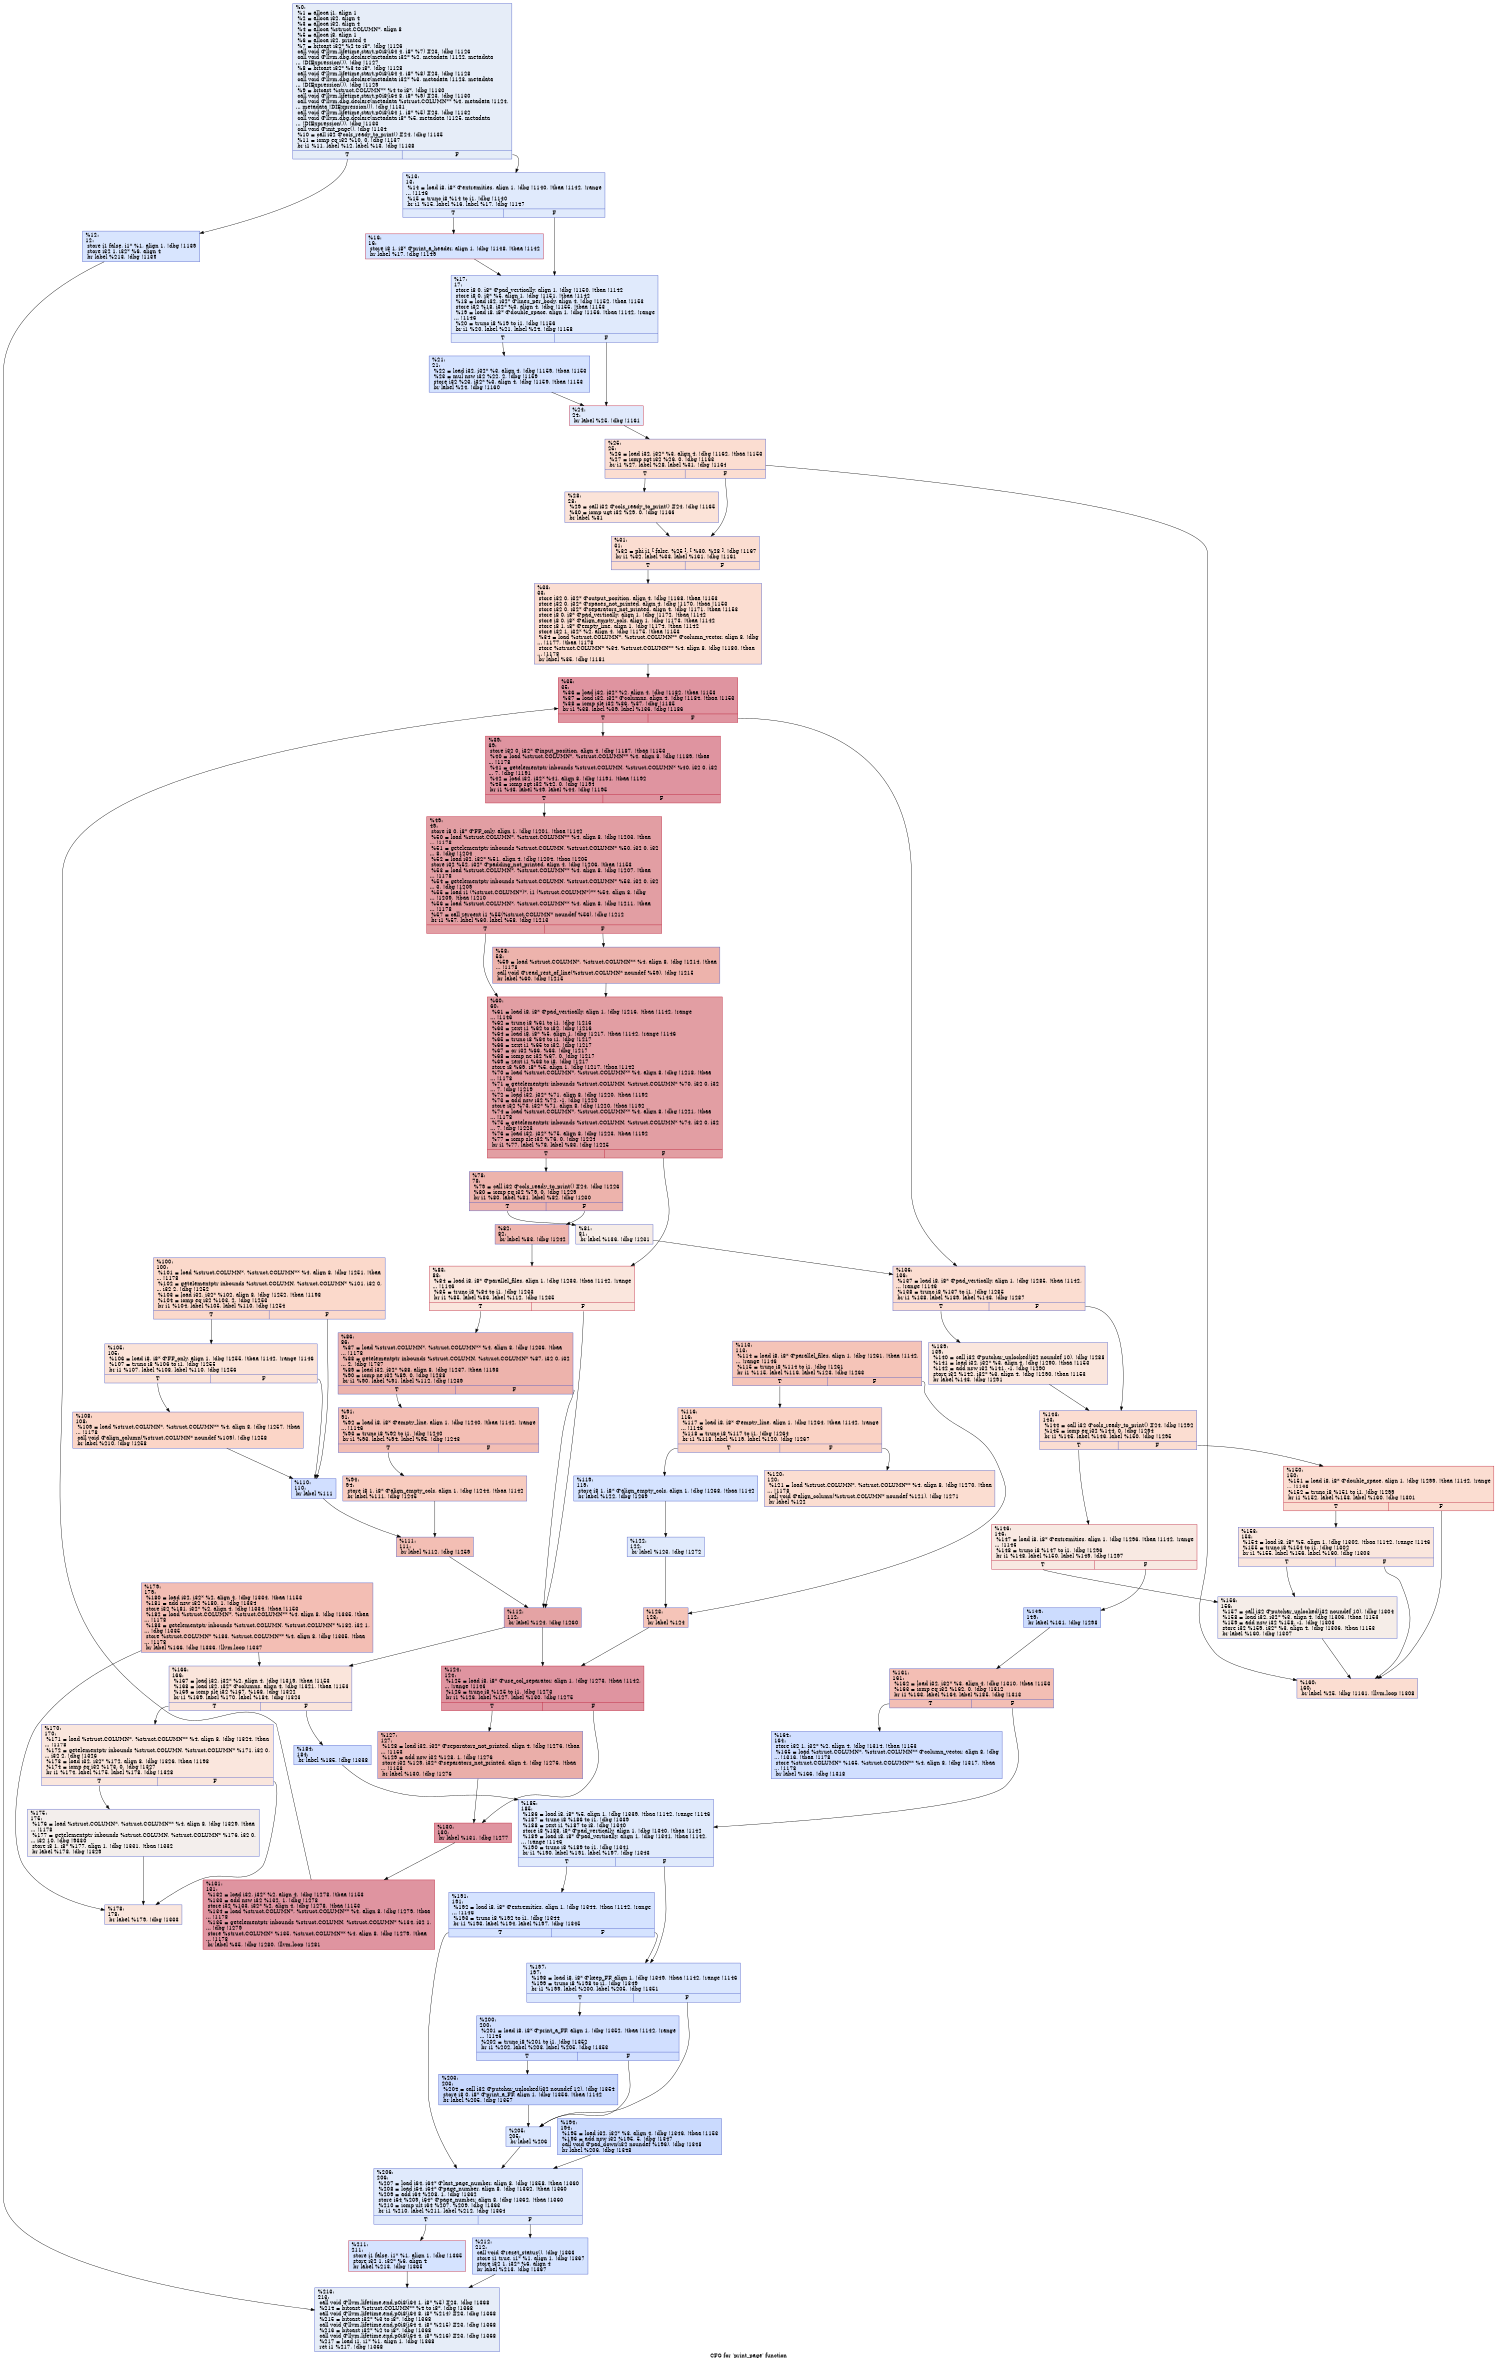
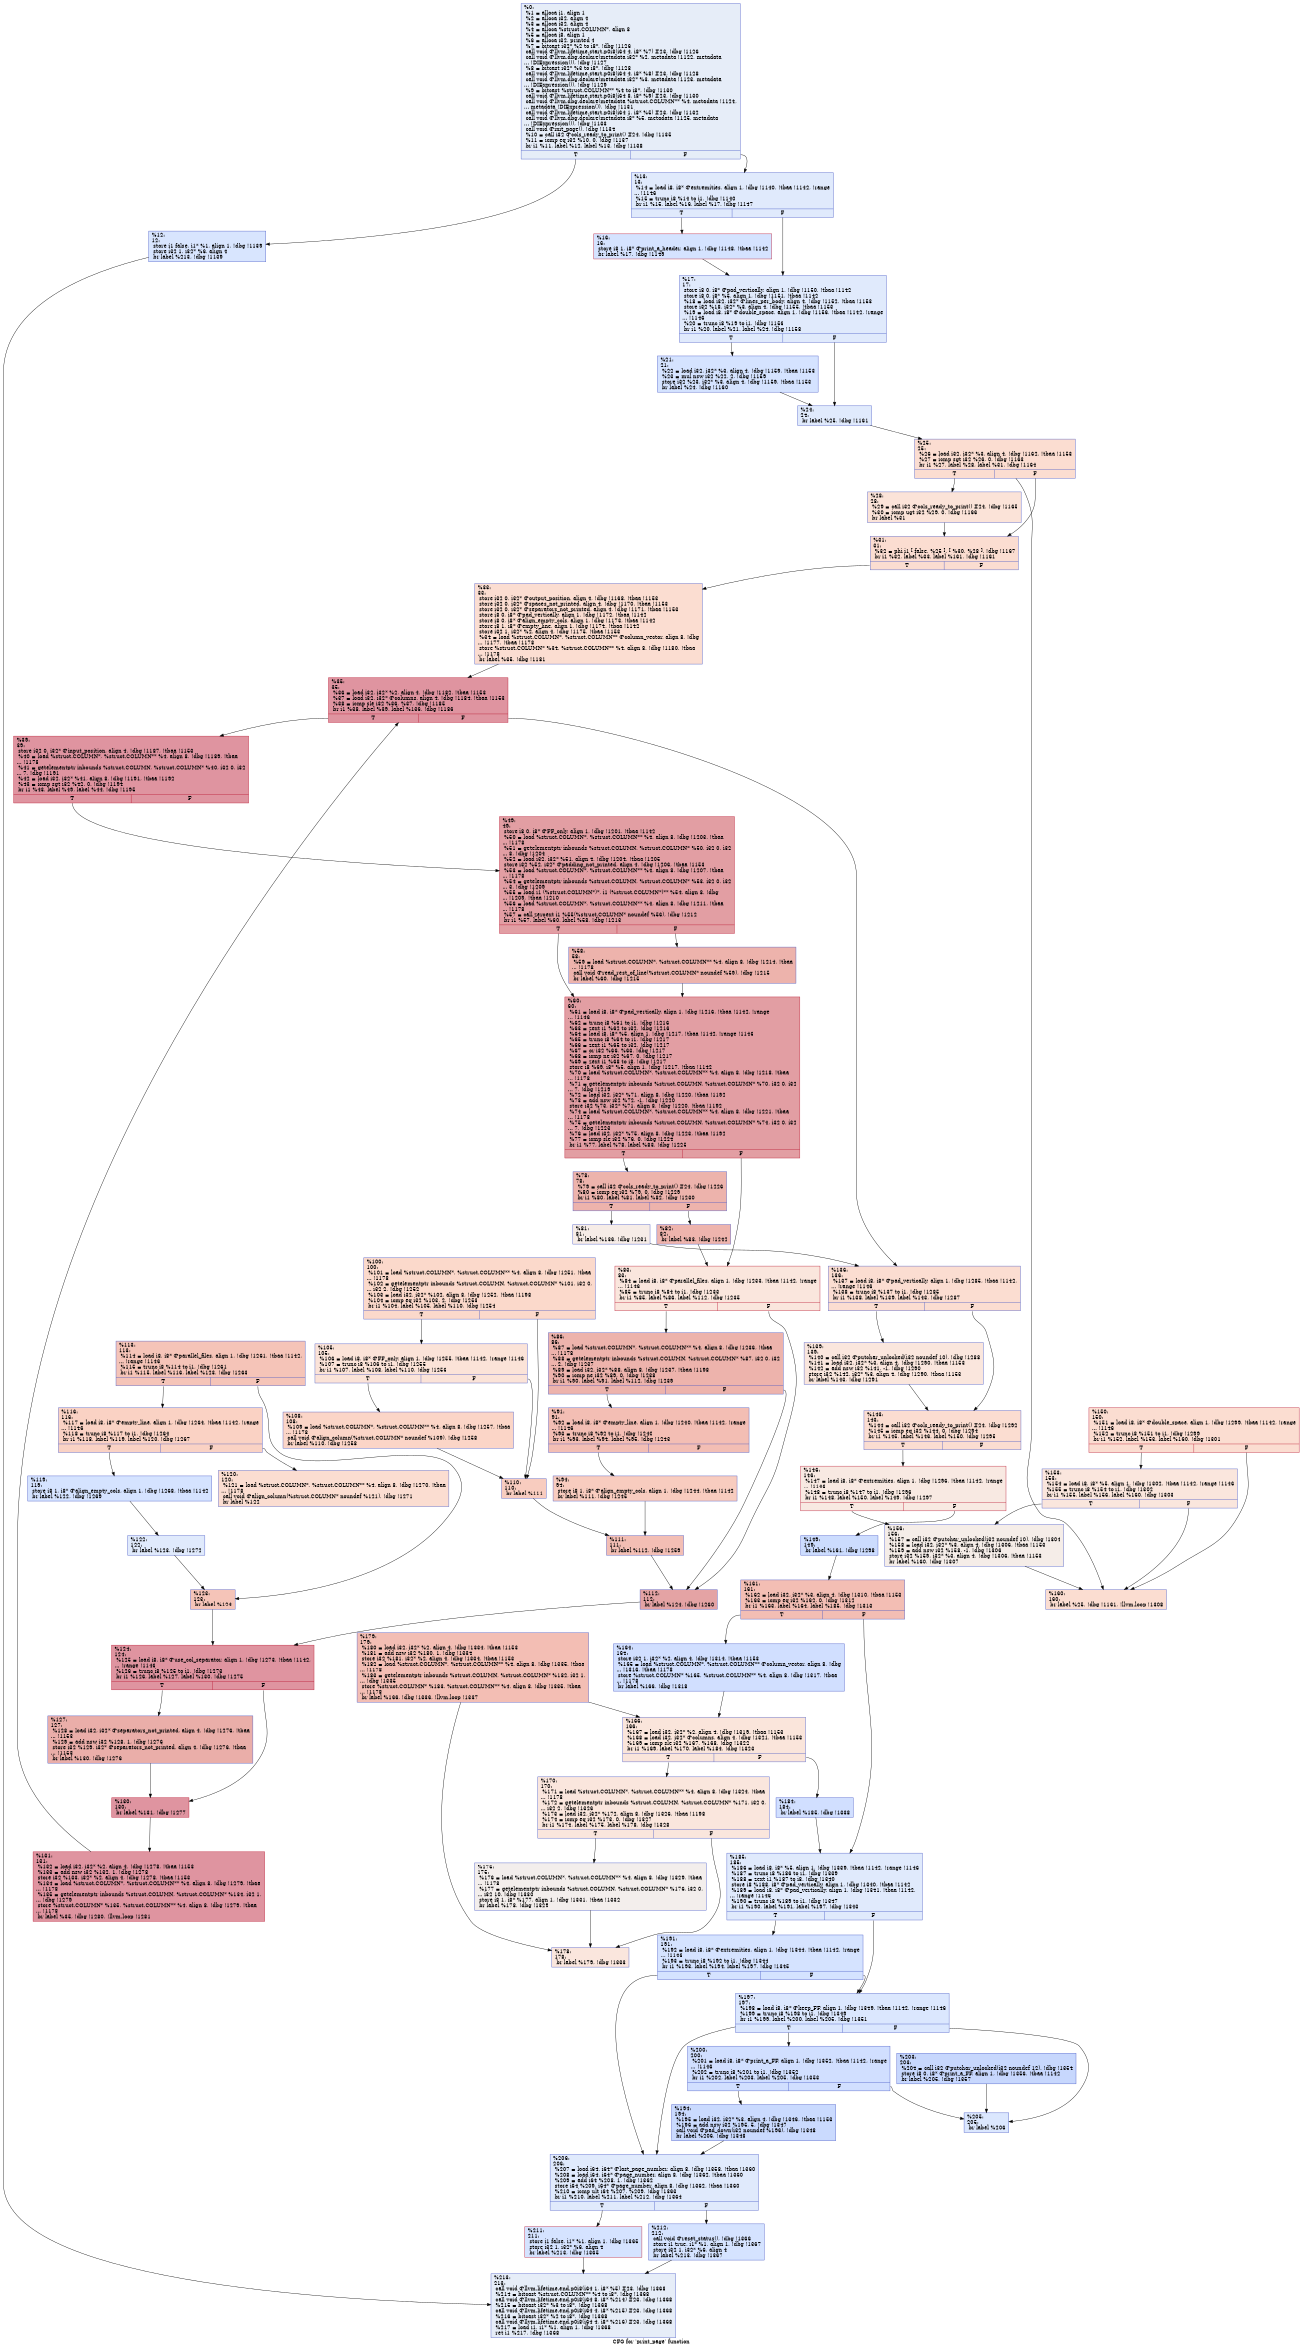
(606, 416) -> (835, 416)
(362, 1365) -> (573, 1365)
(111, 1444) -> (322, 1444)
(1259, 1451) -> none
(314, 1488) -> (524, 1488)
(429, 1646) -> (722, 1702)
(59, 1841) -> (506, 1895)
(575, 1848) -> (784, 1902)
(527, 2066) -> (739, 2096)
(512, 2156) -> (672, 2070)
